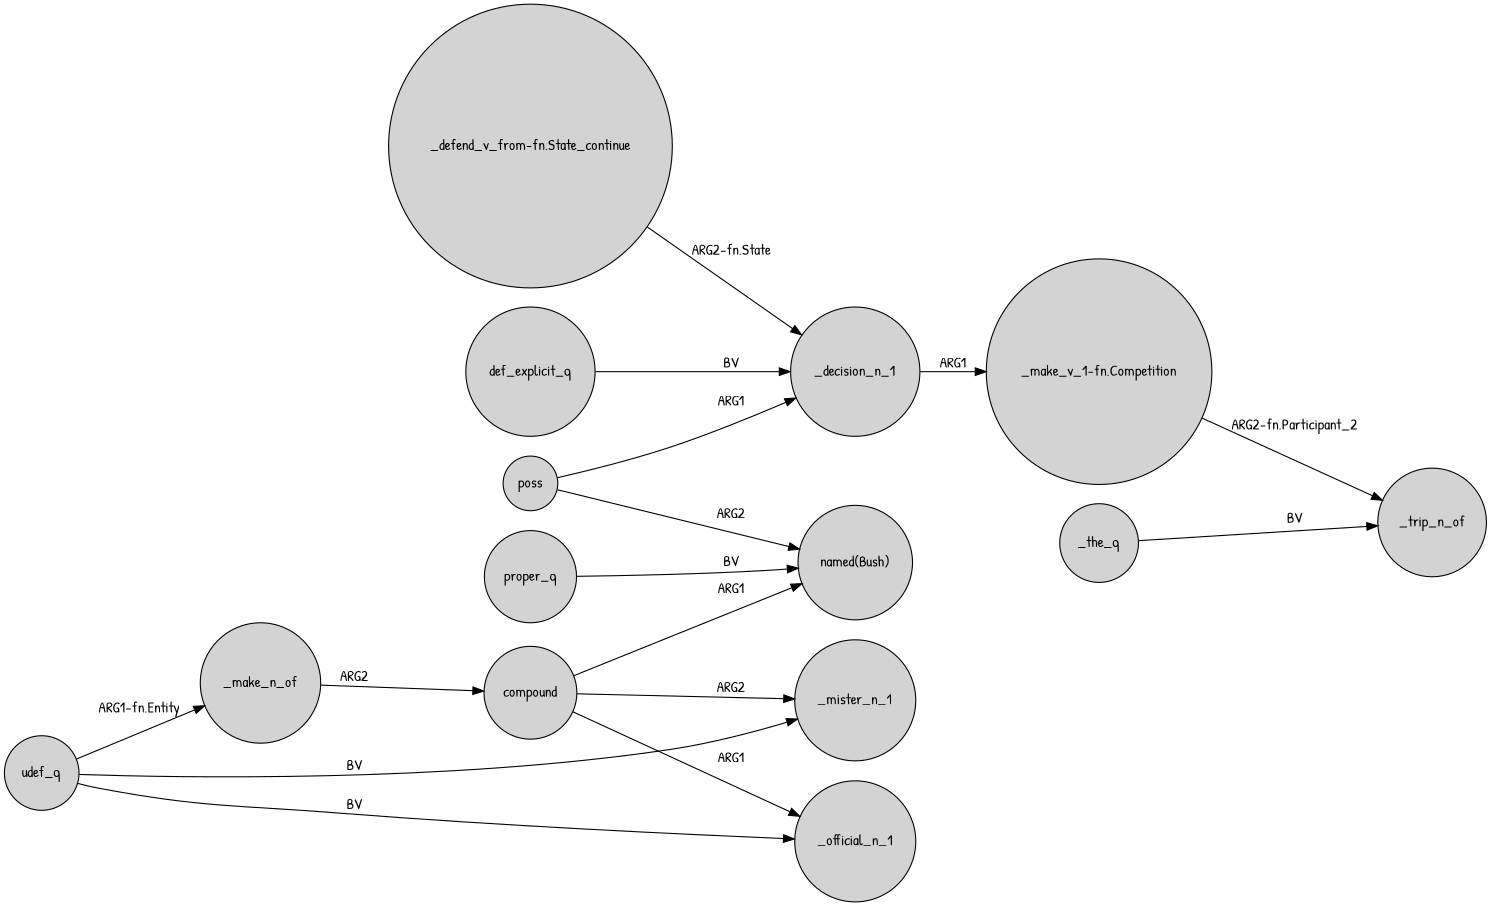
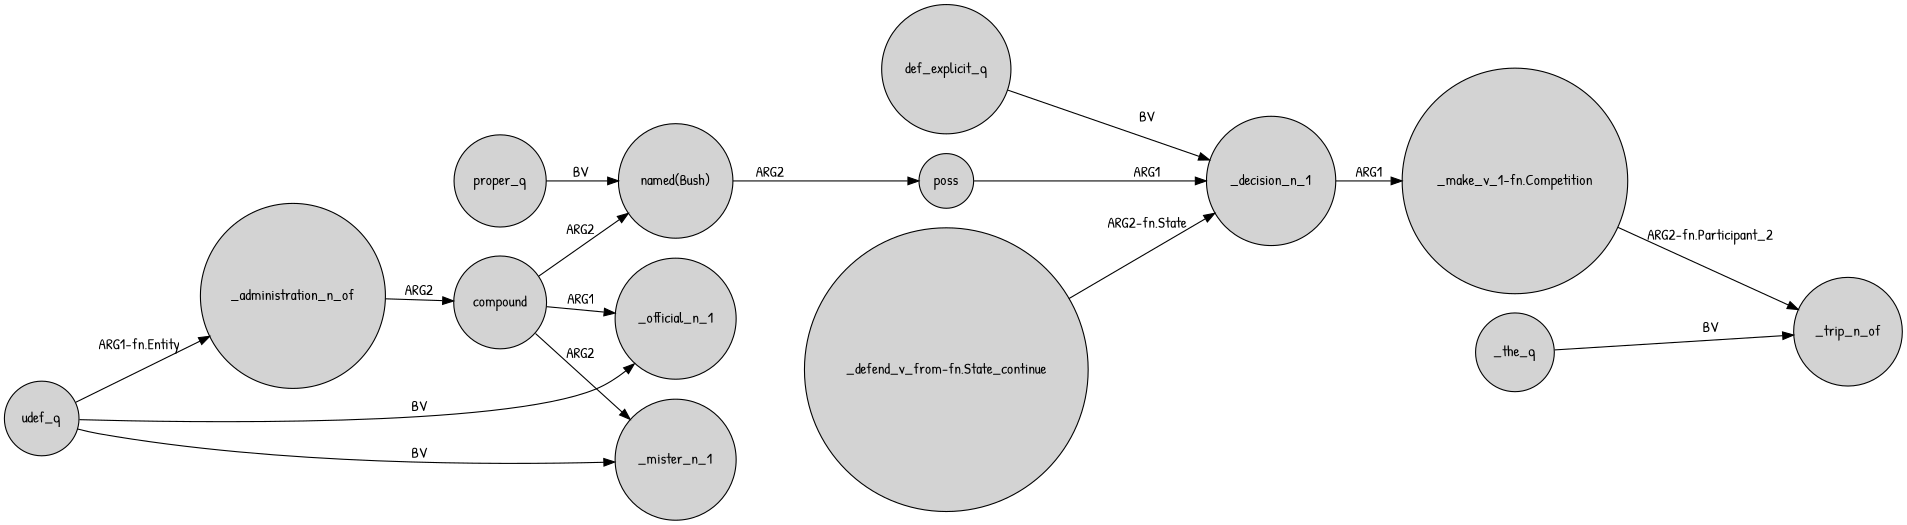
(673, 518) -> (820, 181)
(731, 589) -> (581, 230)
(260, 683) -> (293, 296)
